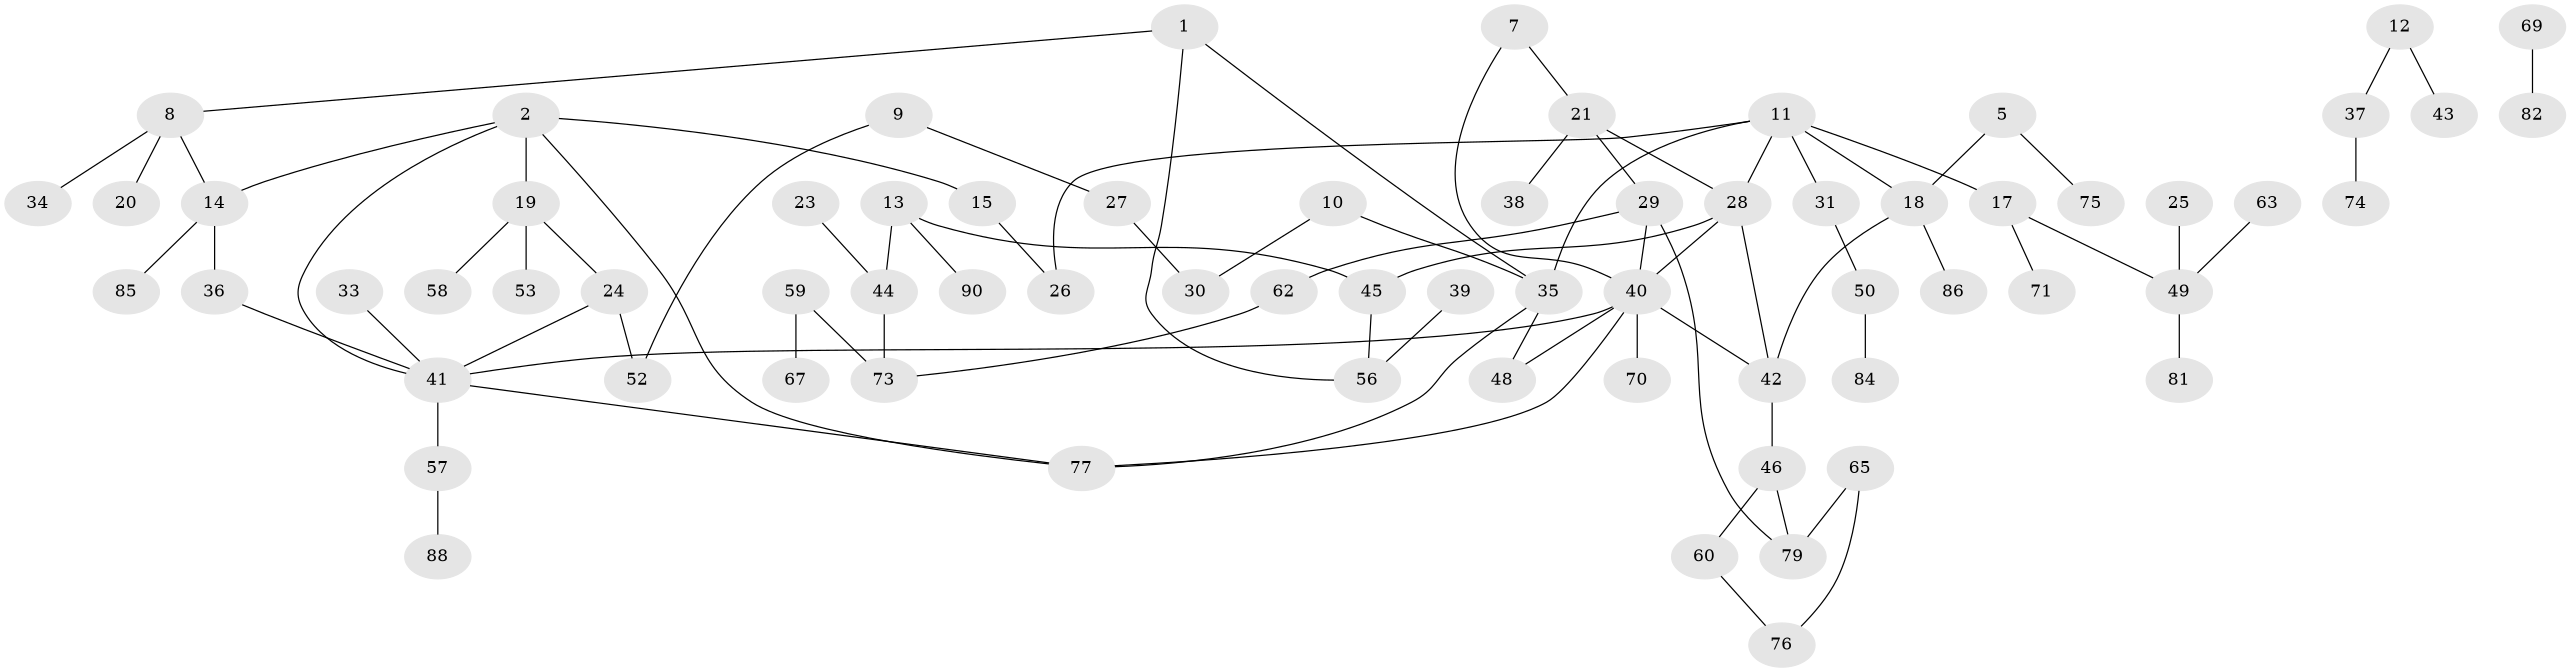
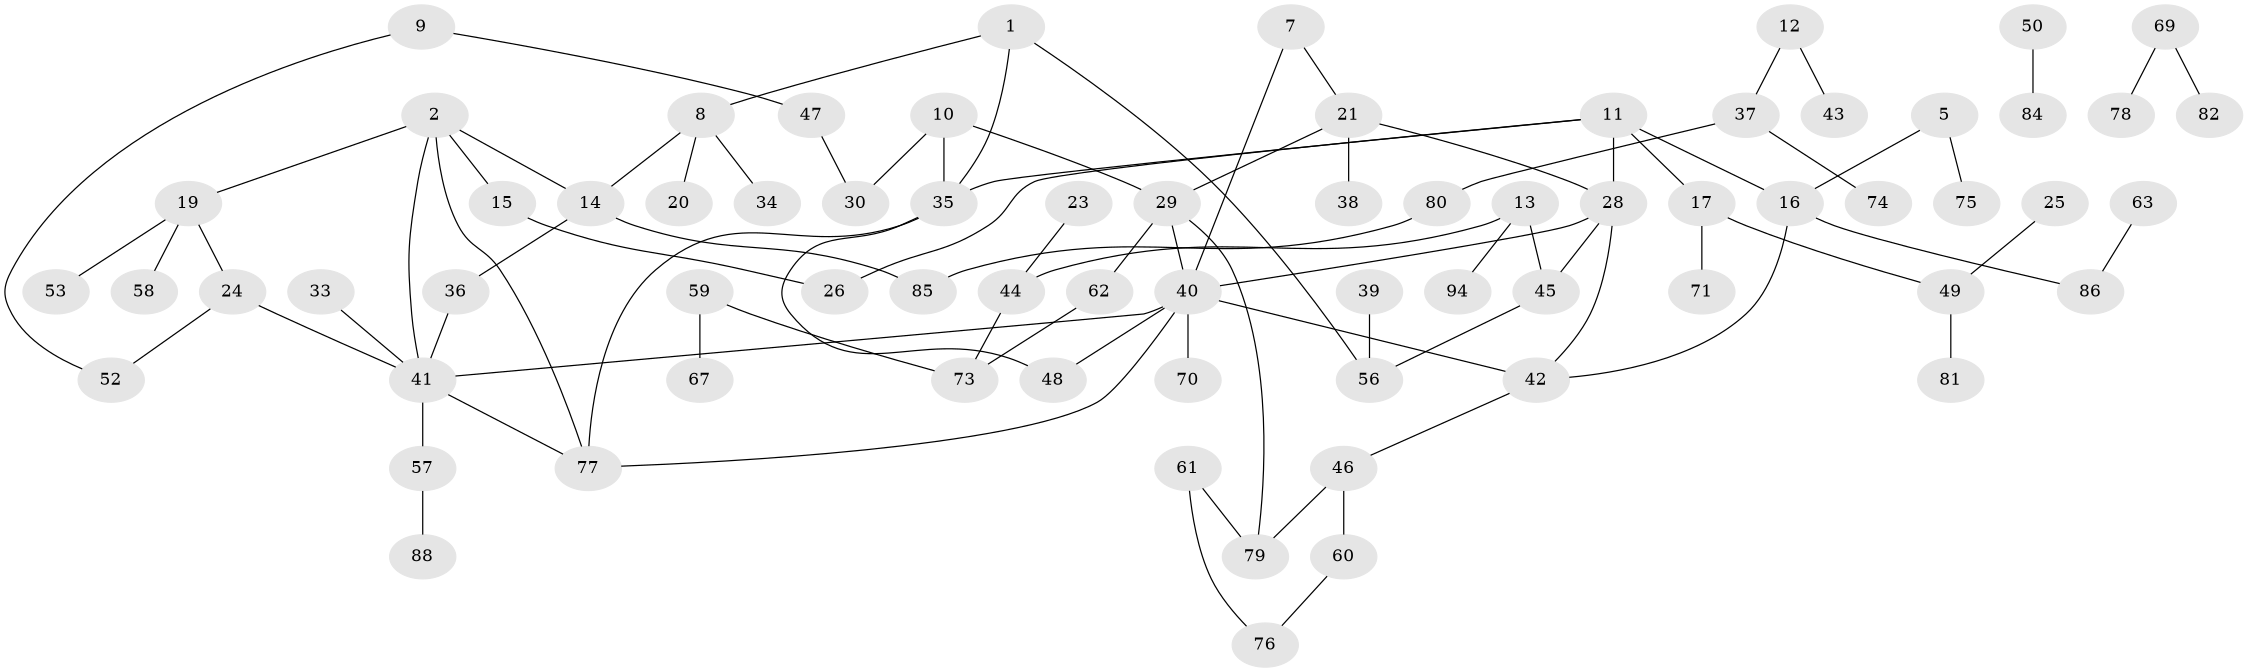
none -> (2121, 115)
none -> (1058, 156)
(1117, 204) -> (811, 115)
none -> (1437, 204)
(1826, 204) -> none
(1914, 204) -> (1790, 204)
(2224, 248) -> (2117, 248)
(973, 292) -> (1458, 292)
(1860, 468) -> (1188, 468)
